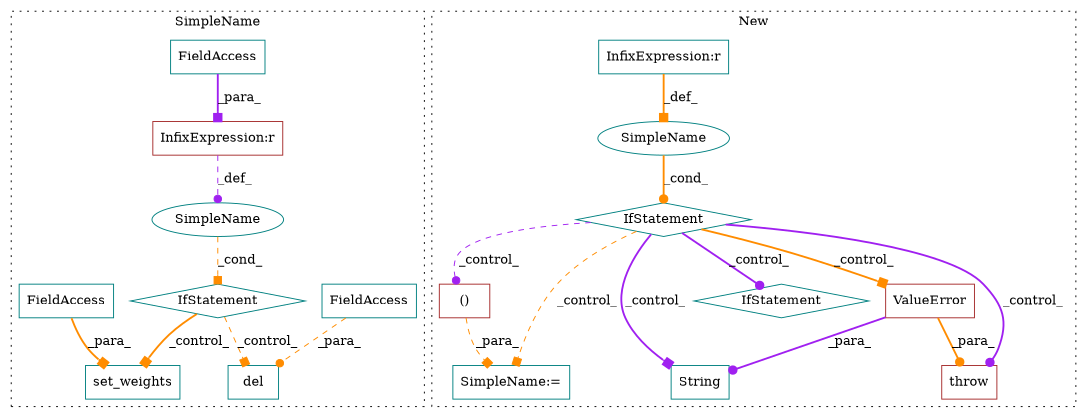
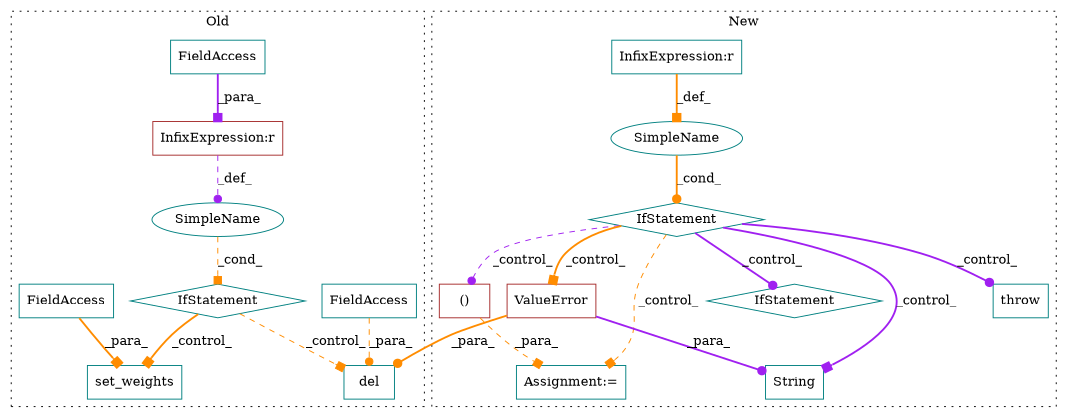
(218, 22) -> (218, 22)
(948, 338) -> (452, 334)
(511, 382) -> (571, 382)
(969, 382) -> (1021, 301)
